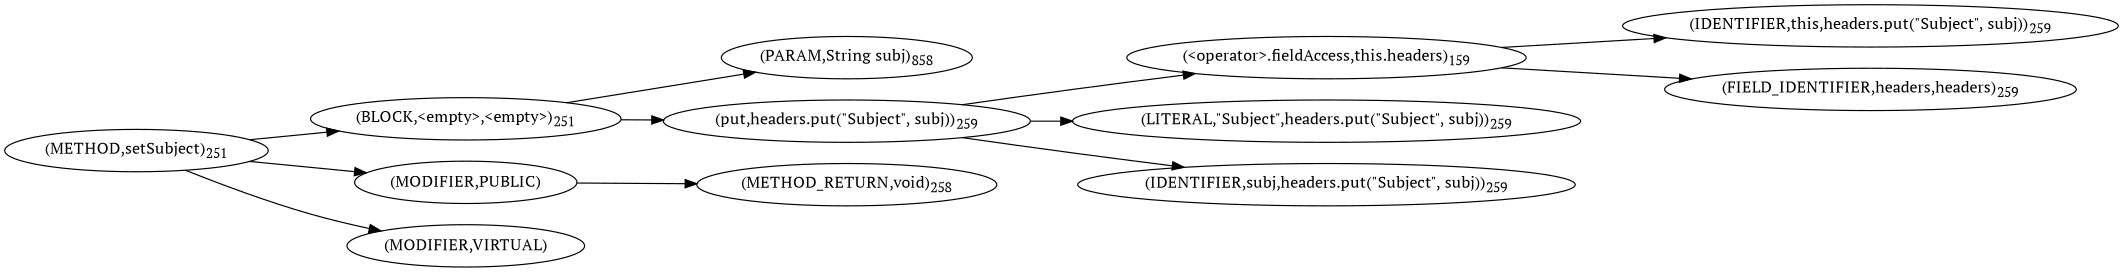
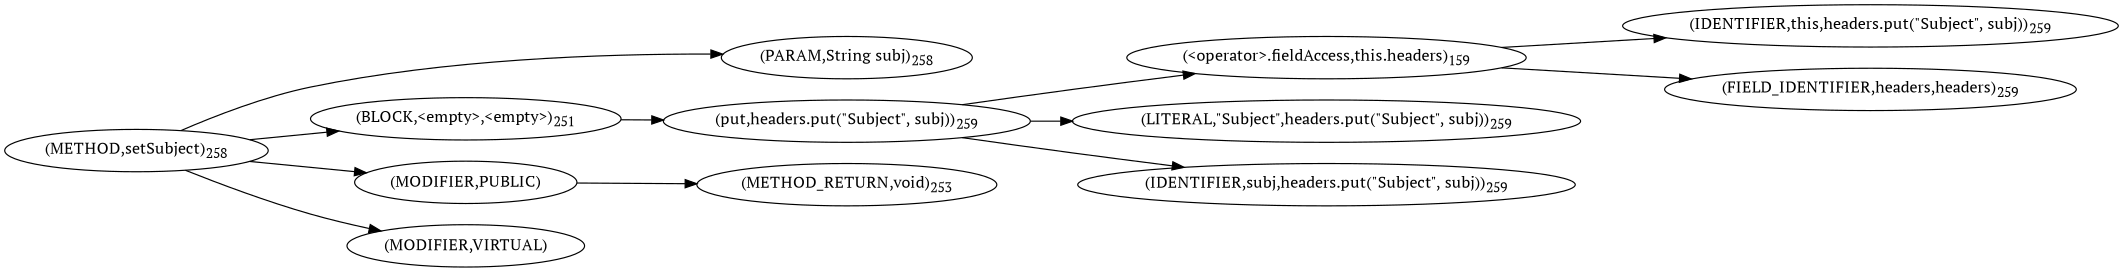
(923, 56) -> (923, 56)
(655, 88) -> (442, 67)
(217, 149) -> (217, 149)
(942, 183) -> (942, 183)
